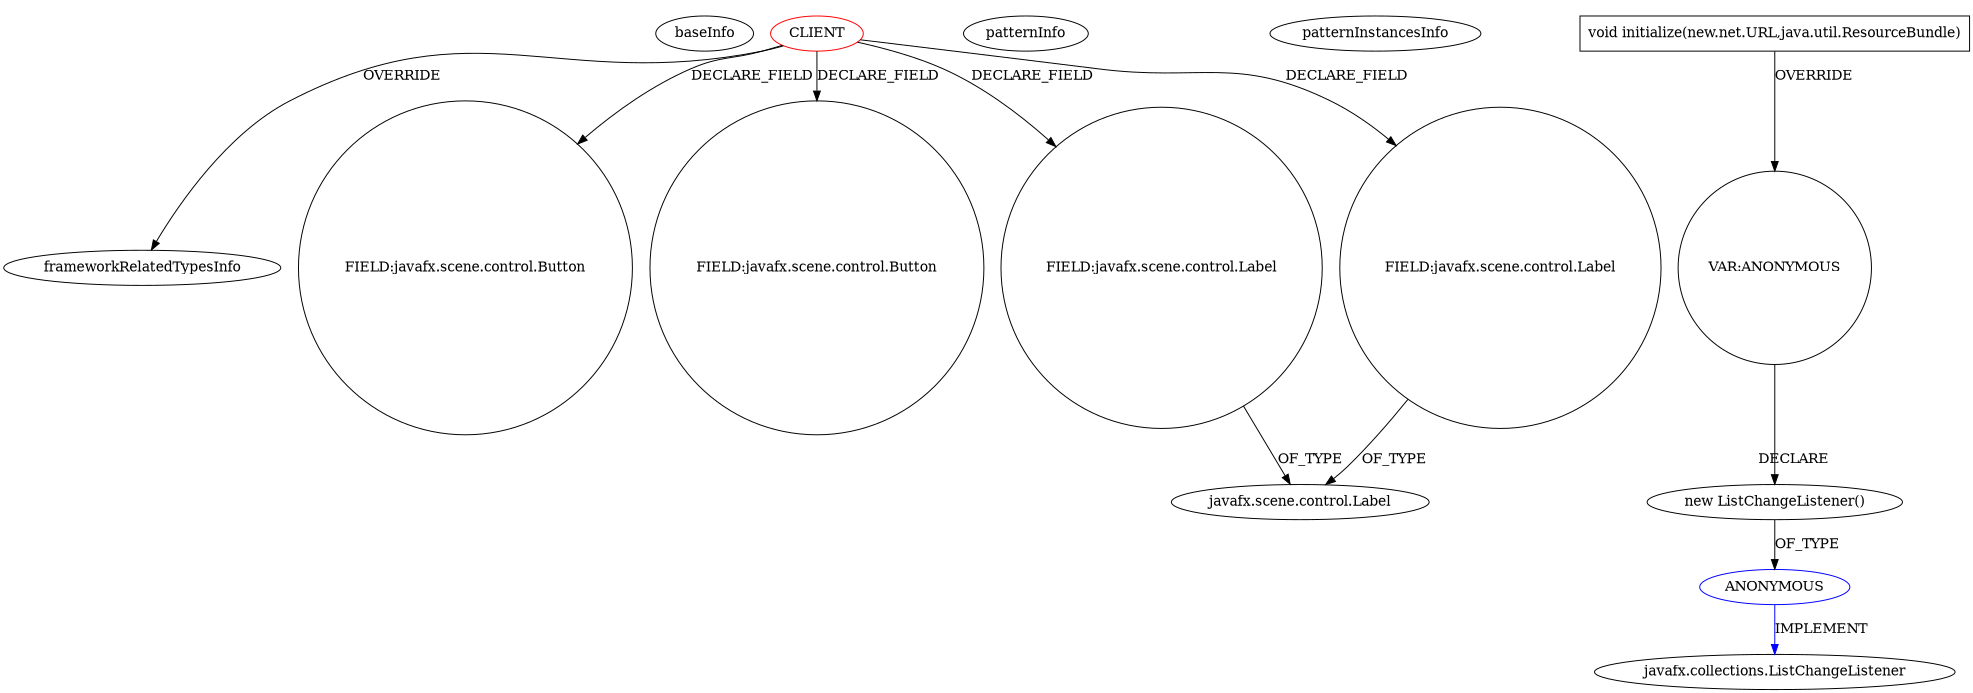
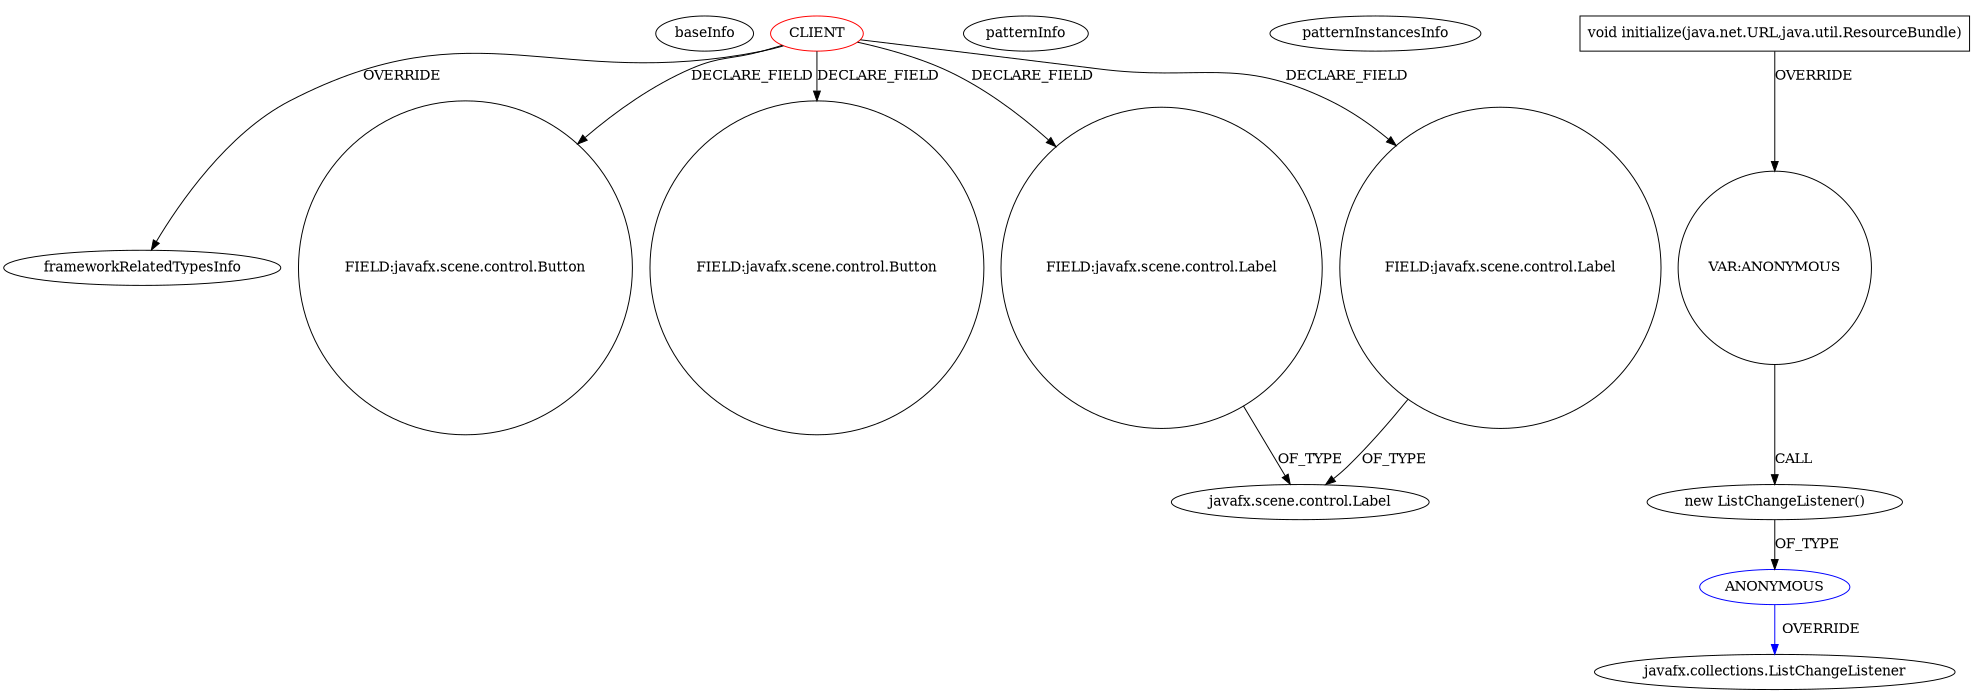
(1775, 34) -> (1775, 34)
(1794, 460) -> (1794, 460)
(1821, 630) -> (1821, 630)
